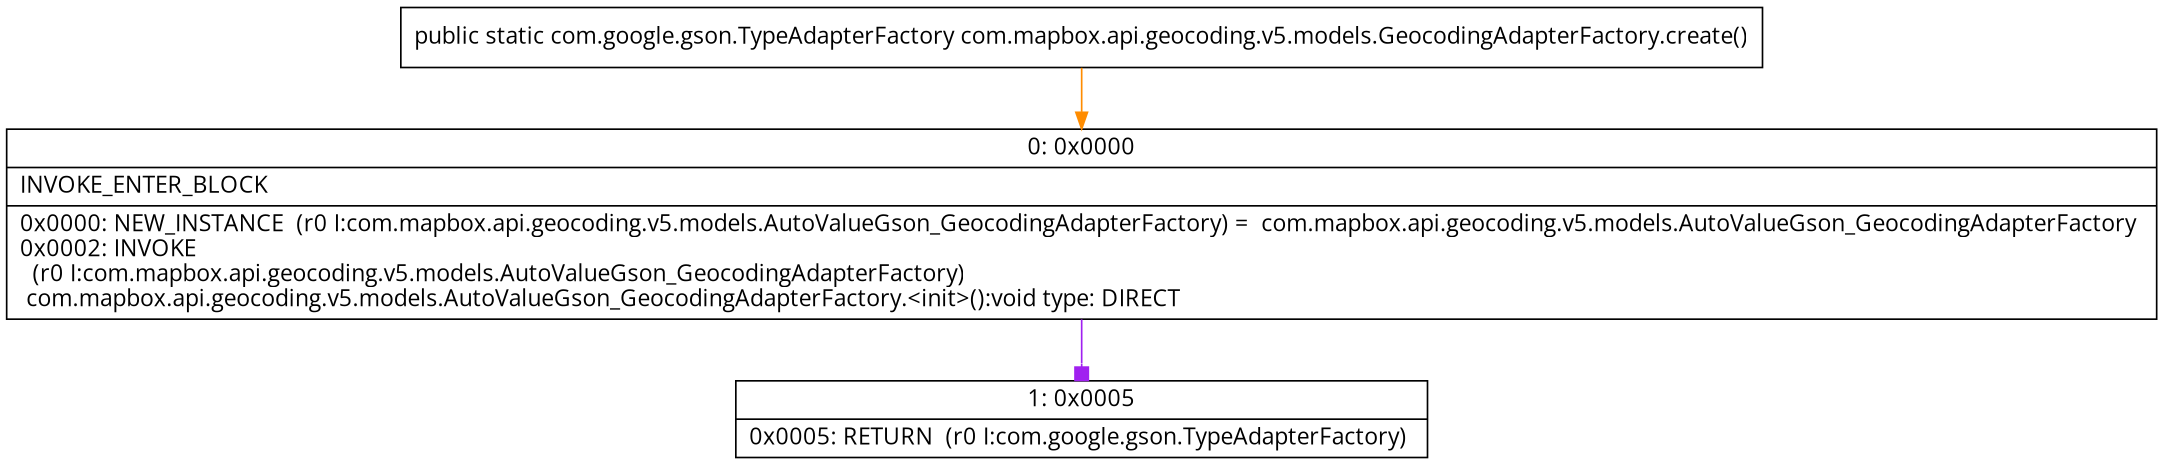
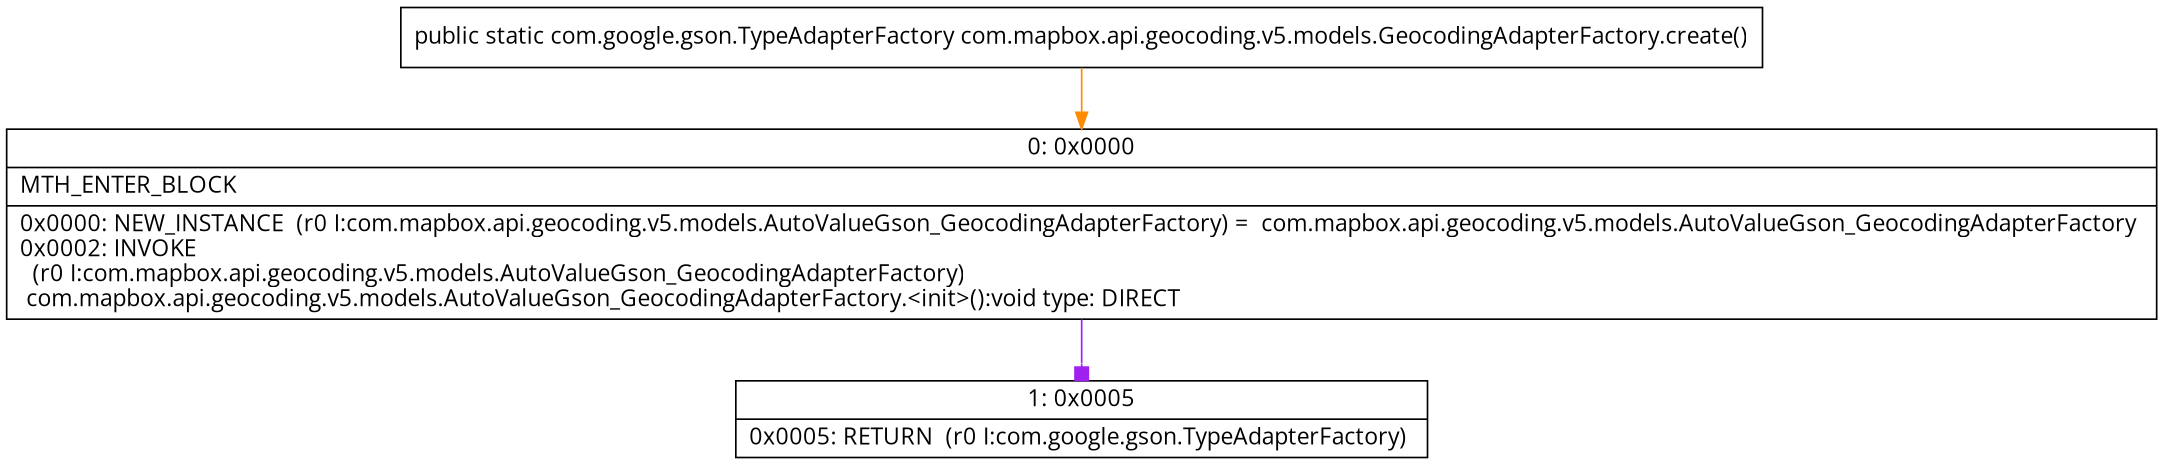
(144, 186) -> (128, 186)
